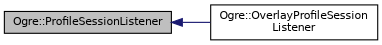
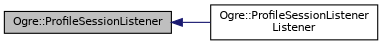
(294, 22) -> (294, 22)
